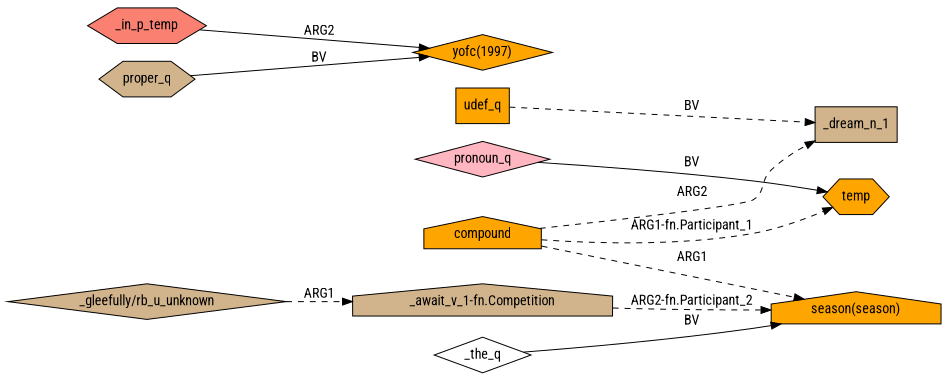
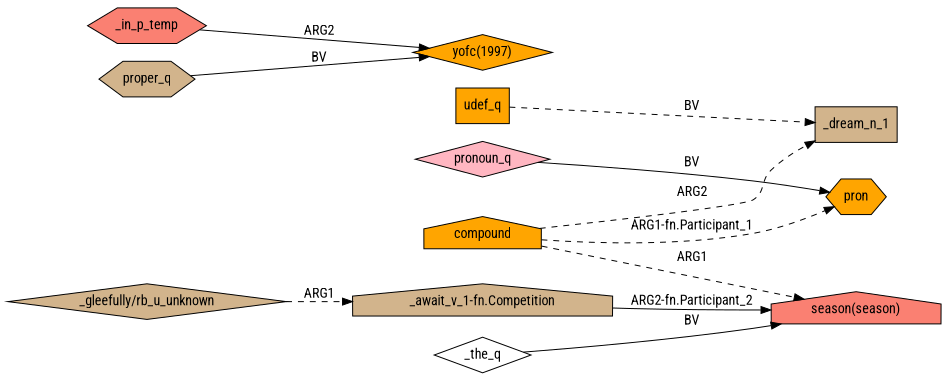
(856, 197) -> (856, 197)
(687, 310) -> (687, 310)
(856, 310) -> (856, 310)
